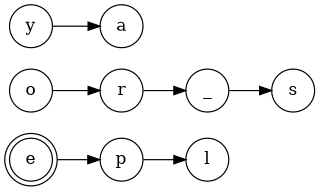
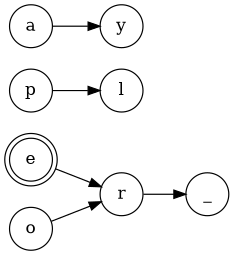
(70, 26) -> (70, 26)
(293, 91) -> none
(72, 160) -> (73, 176)
